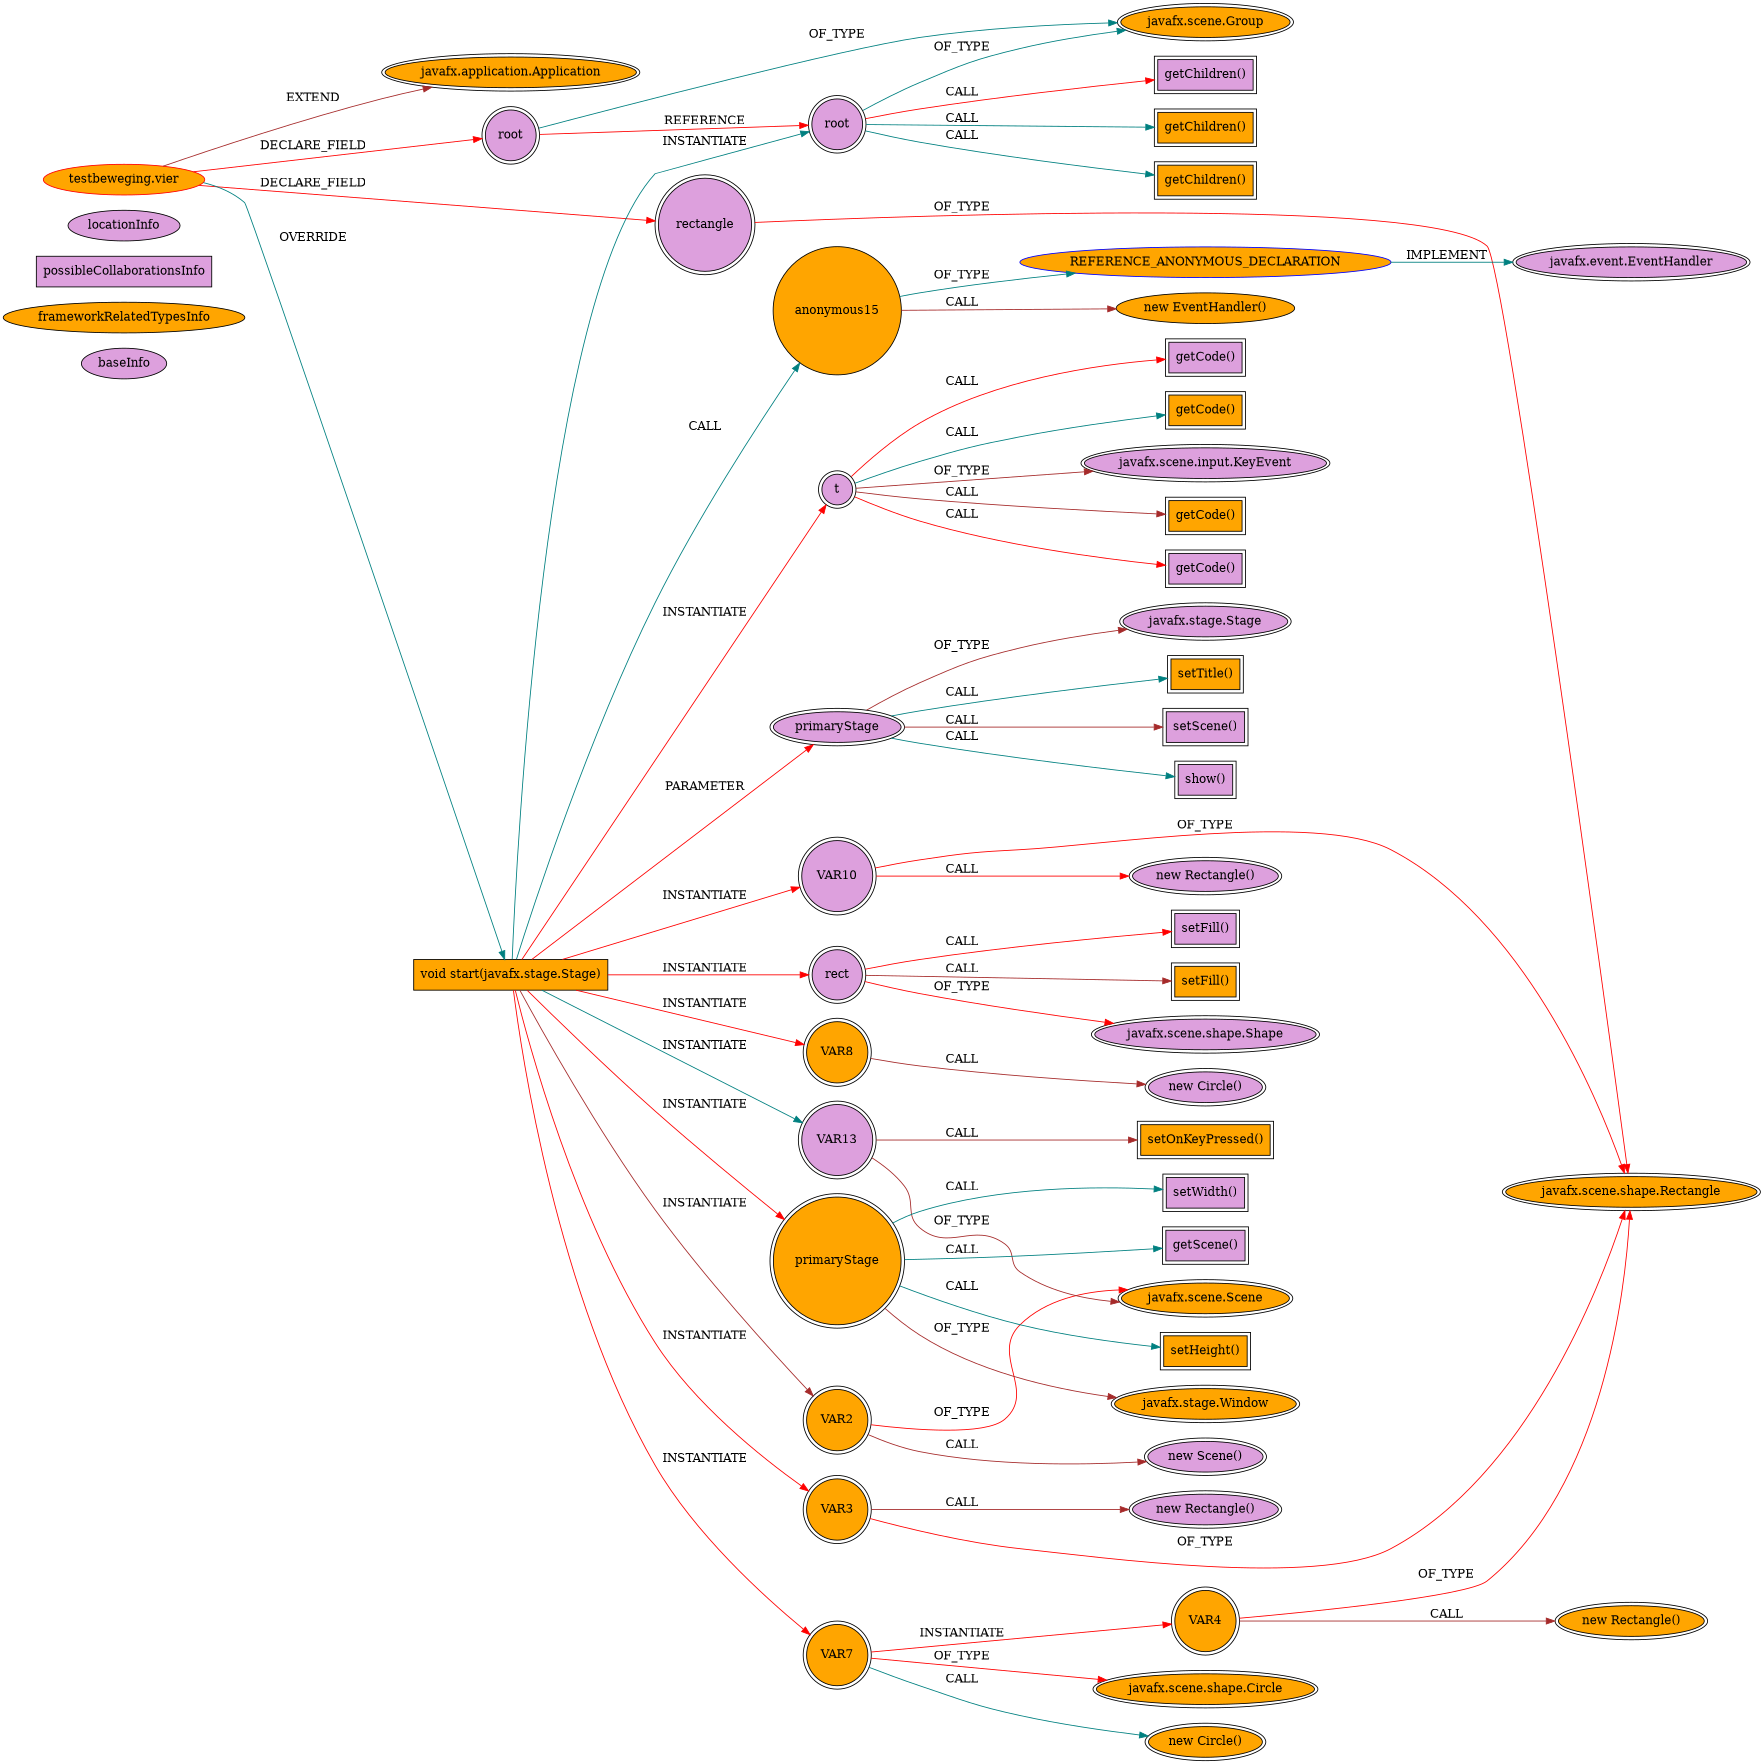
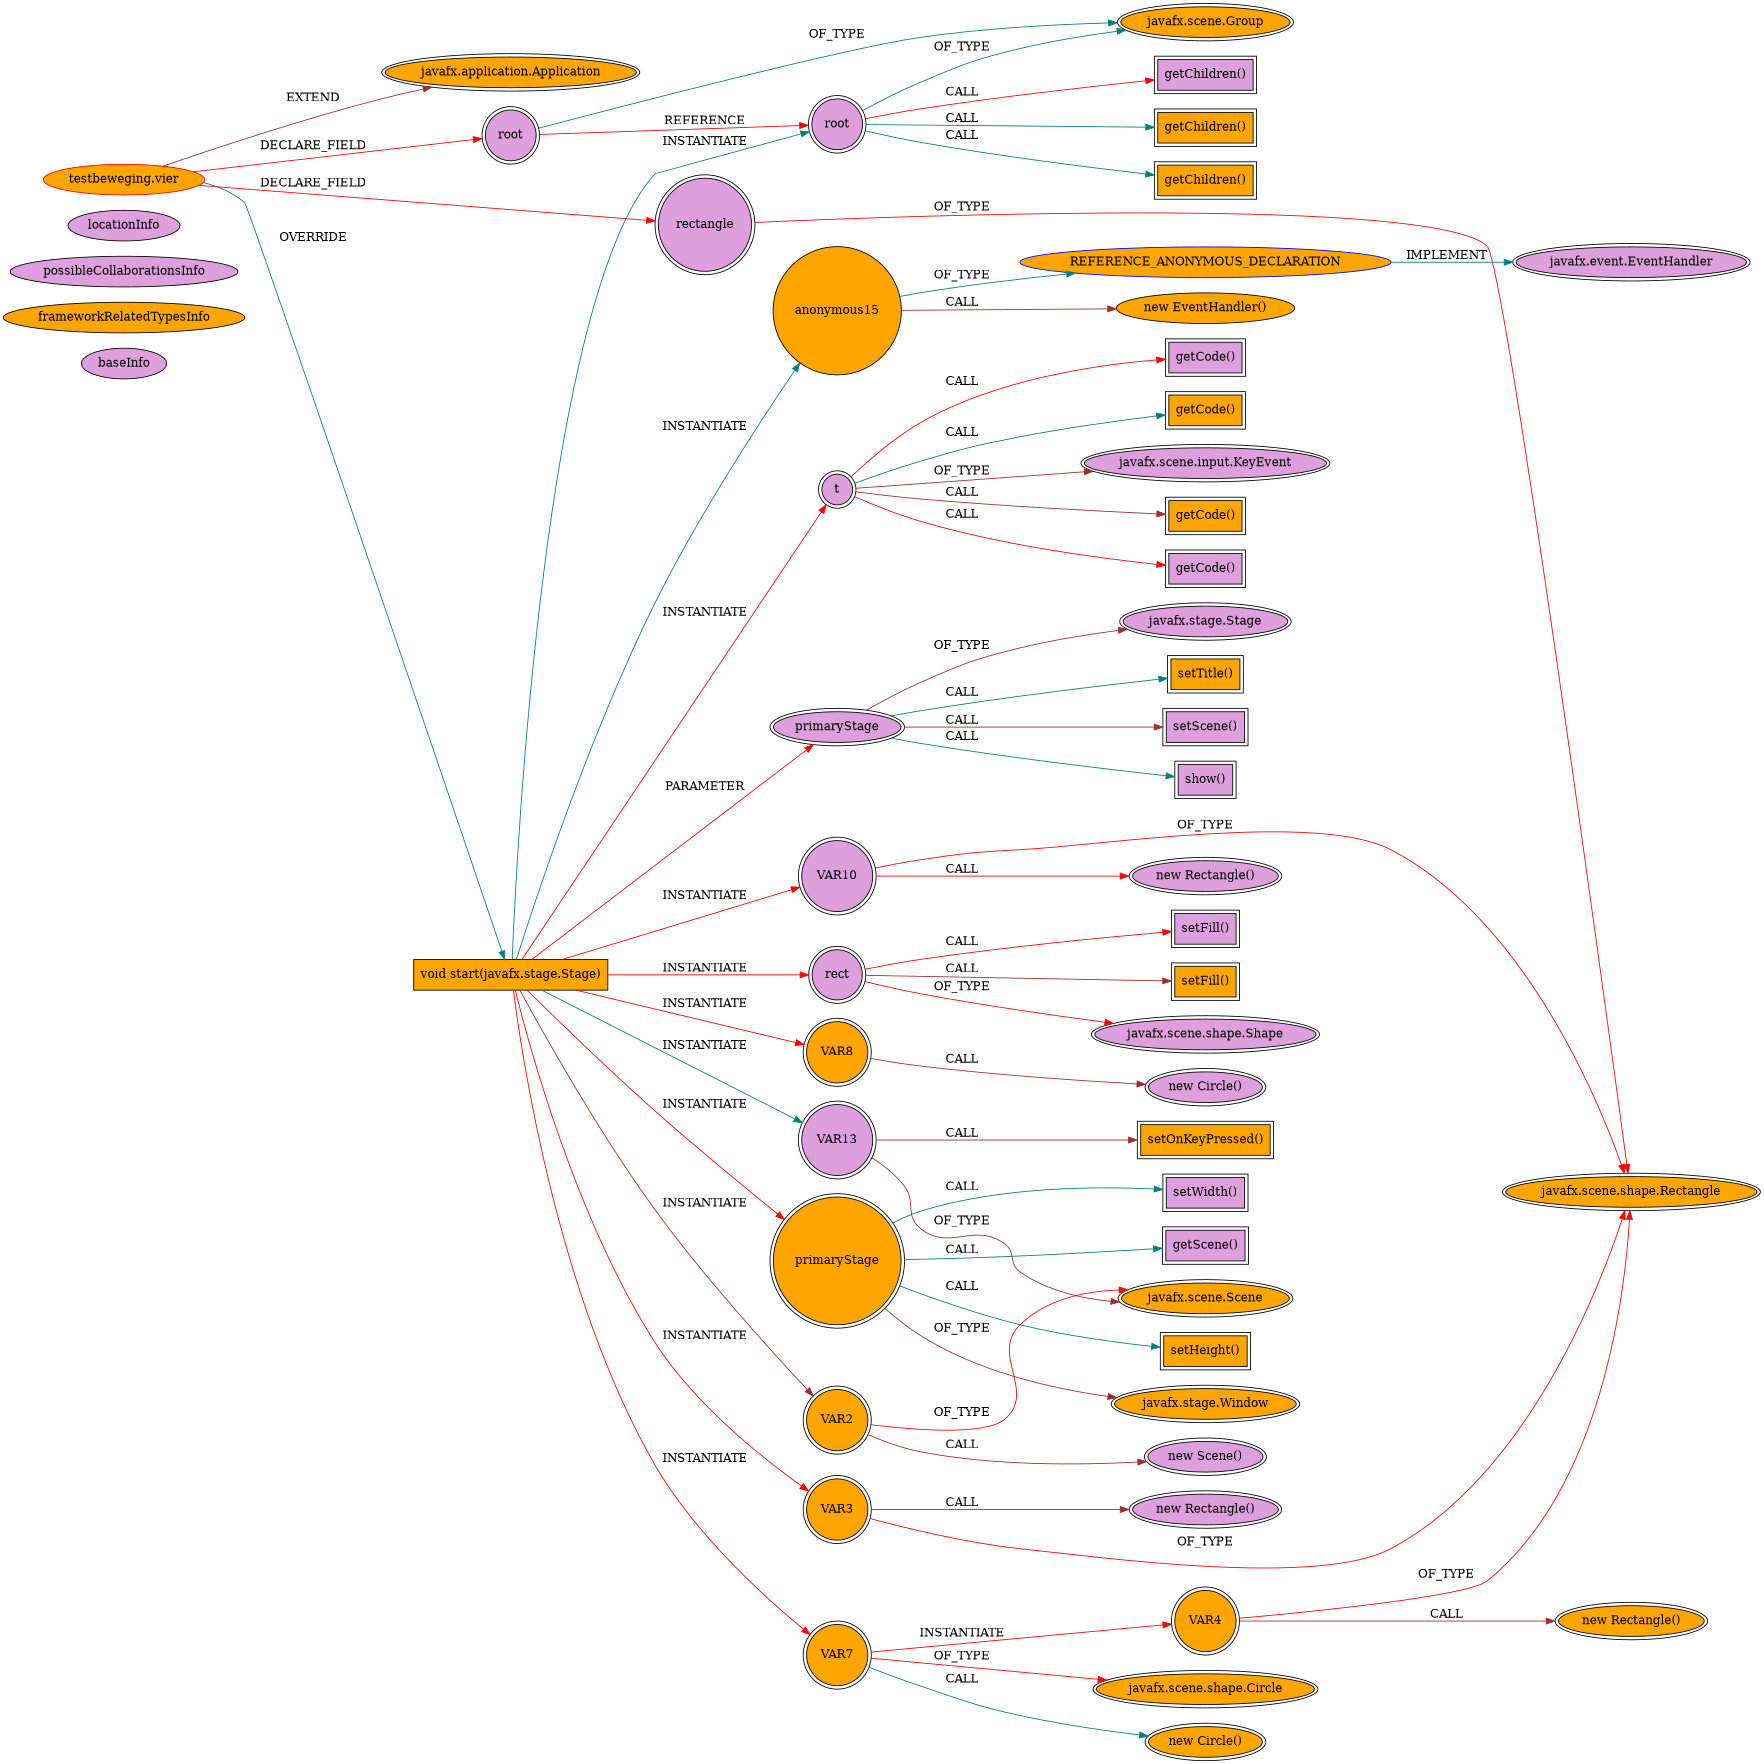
(124, 272) -> (124, 272)
(705, 427) -> (705, 427)
